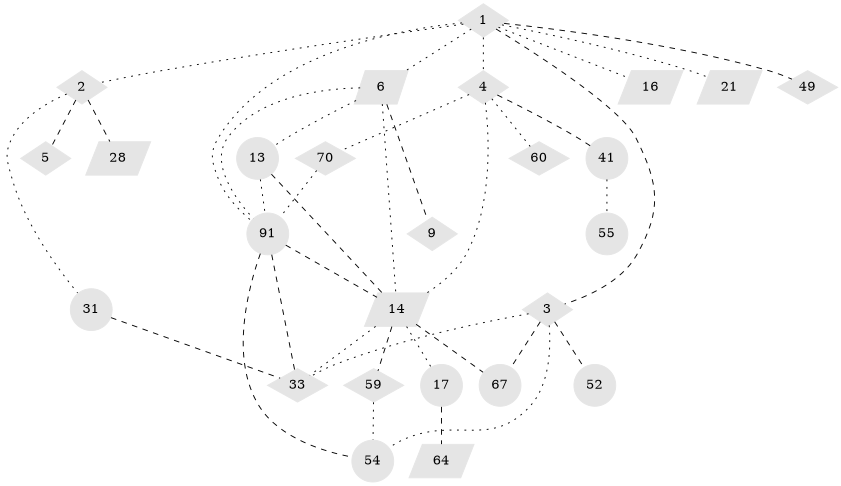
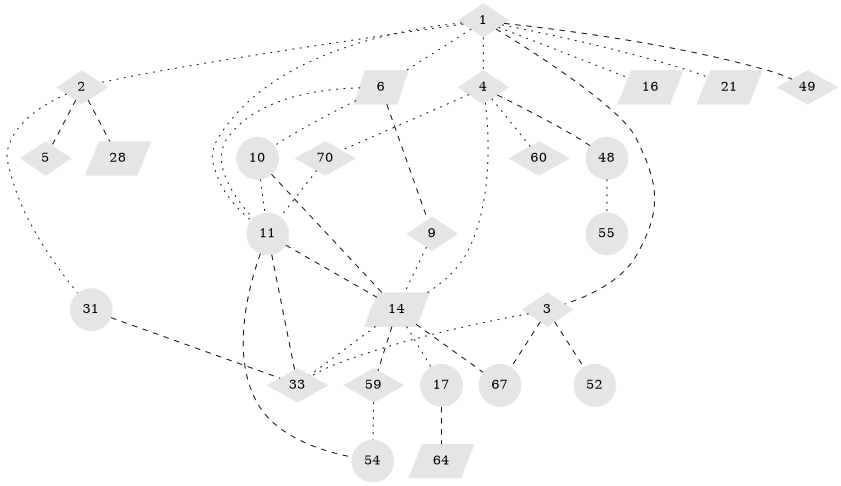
(258, 158) -> (258, 158)
(607, 158) -> (607, 158)
(389, 198) -> (415, 270)
(268, 234) -> (268, 234)
(503, 425) -> none
